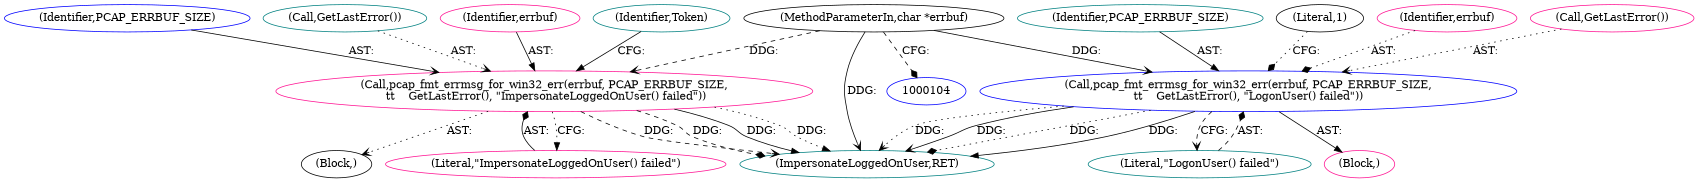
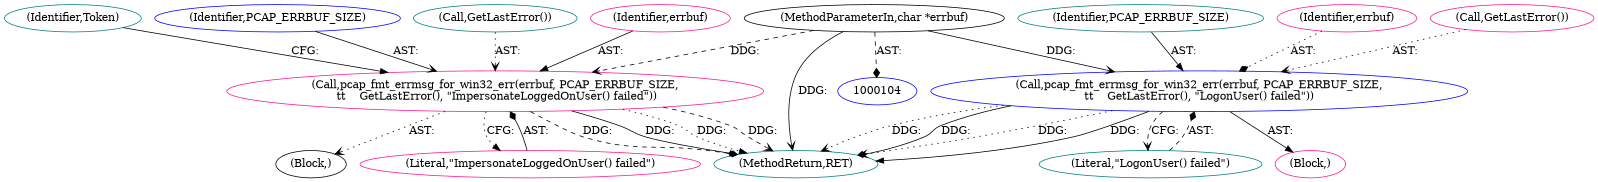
(1320, 18) -> none
(918, 51) -> (891, 51)
(867, 164) -> (796, 164)
